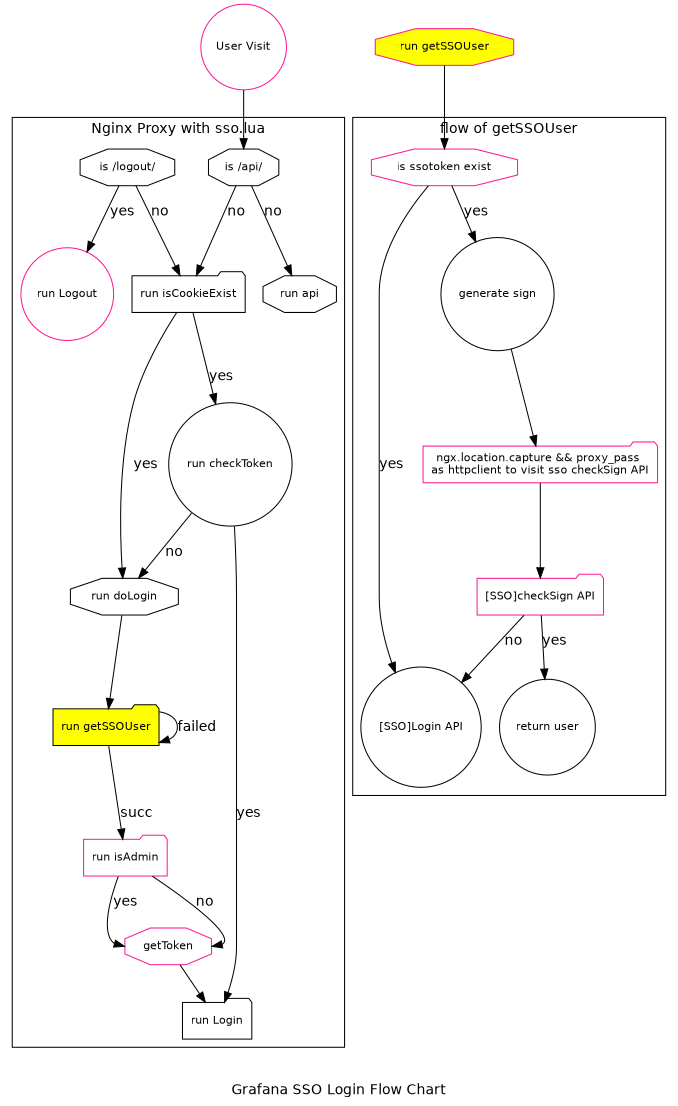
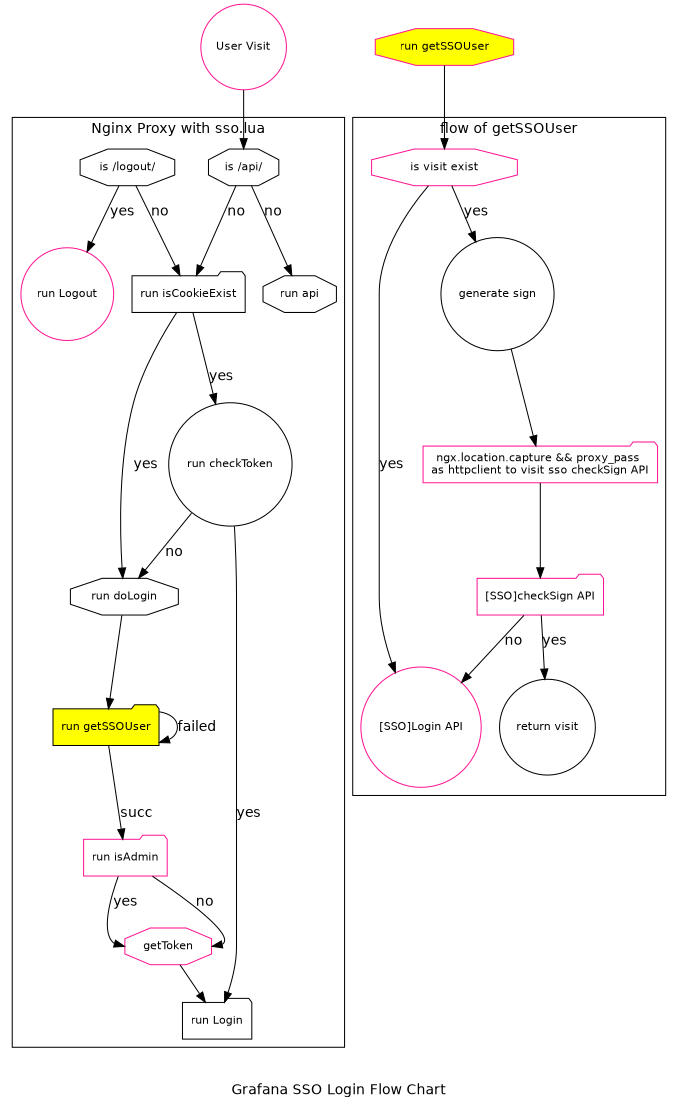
(444, 167) -> (444, 167)
(421, 727) -> (421, 727)
(547, 727) -> (547, 727)
